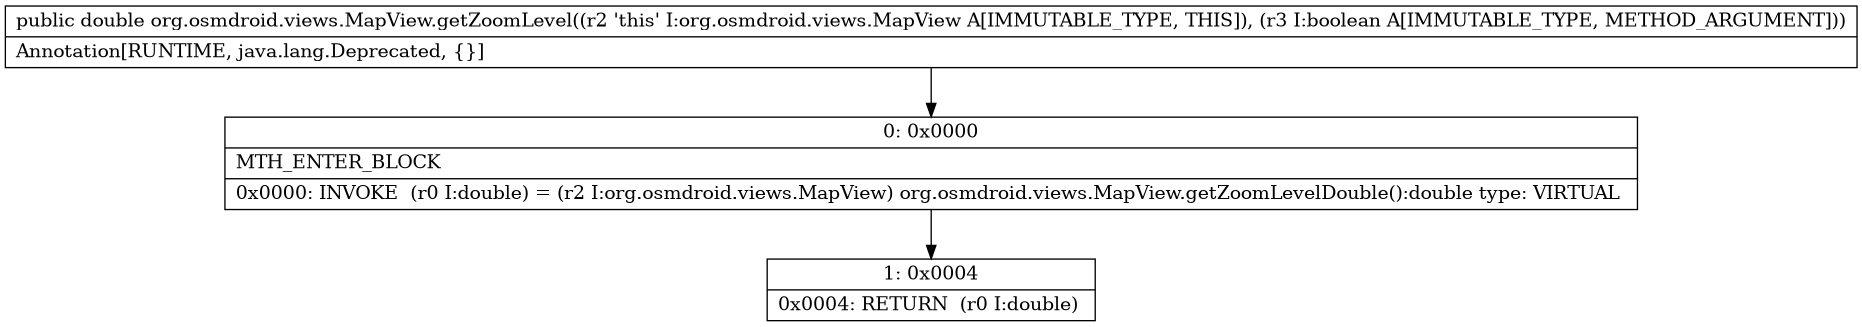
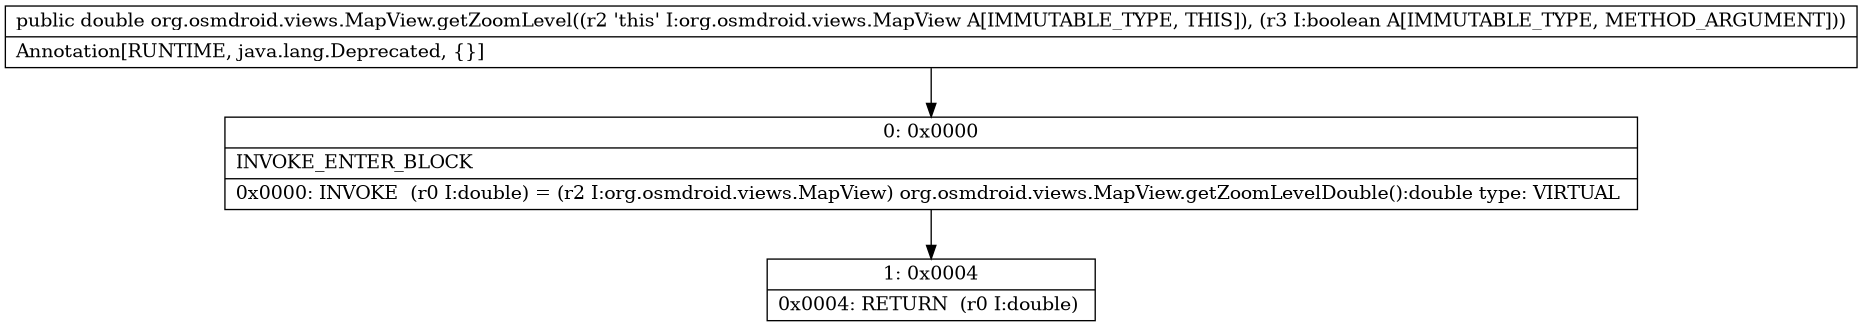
(339, 163) -> (355, 163)
